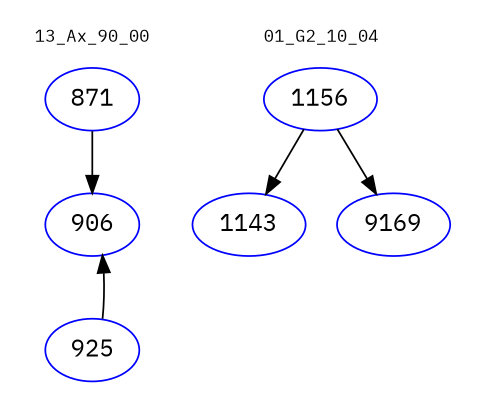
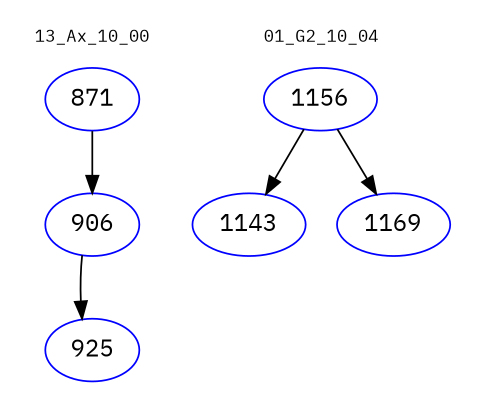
(93, 37) -> (93, 37)
(394, 225) -> (394, 225)
(104, 296) -> (81, 278)
